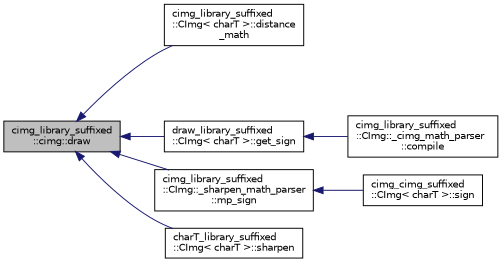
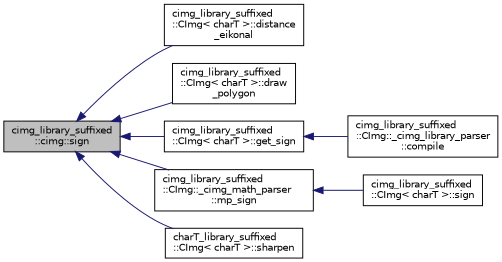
(234, 25) -> (234, 25)
none -> (234, 84)
(62, 136) -> (62, 136)
(234, 136) -> (234, 136)
(423, 136) -> (423, 136)
(234, 190) -> (234, 190)
(423, 190) -> (423, 190)
